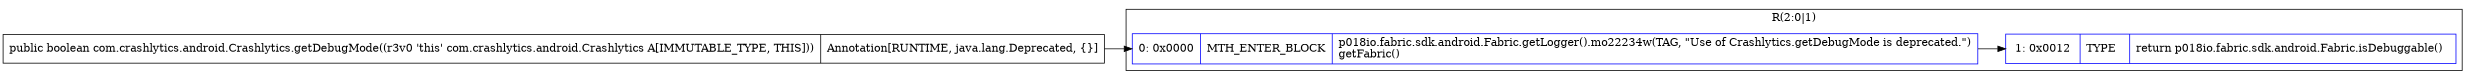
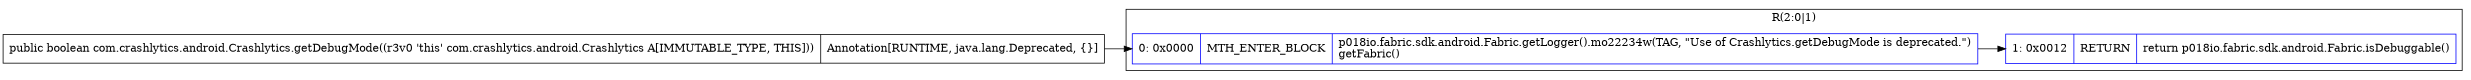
(2101, 48) -> (2105, 48)
